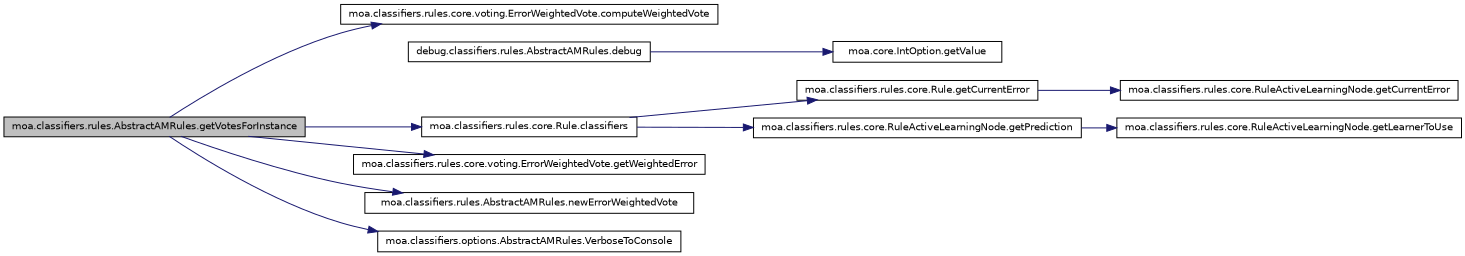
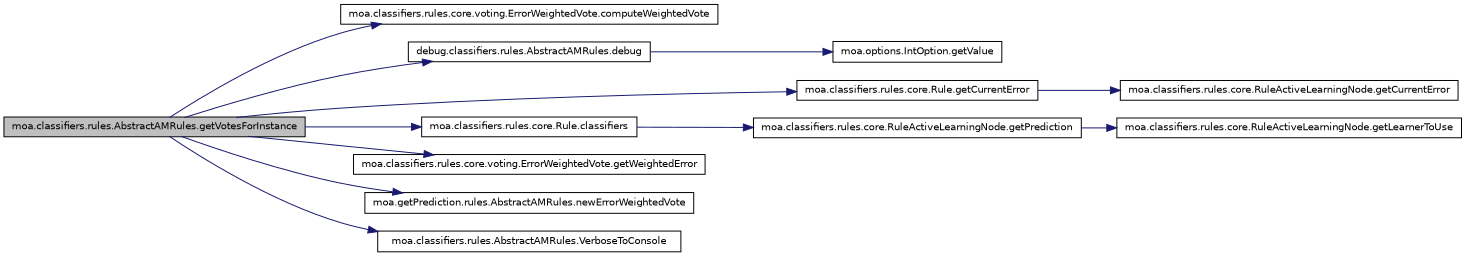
(917, 52) -> (917, 52)
none -> (302, 84)
(718, 109) -> (511, 99)
(529, 203) -> (529, 203)
(529, 241) -> (529, 241)
